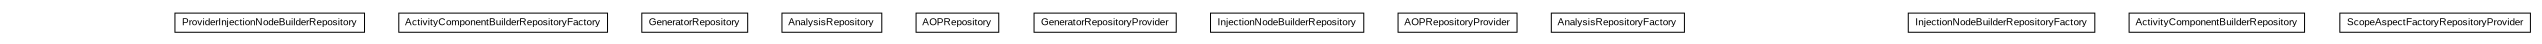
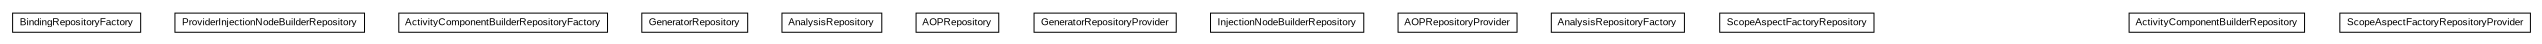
none -> (76, 22)
none -> (1796, 22)
(2001, 22) -> none
